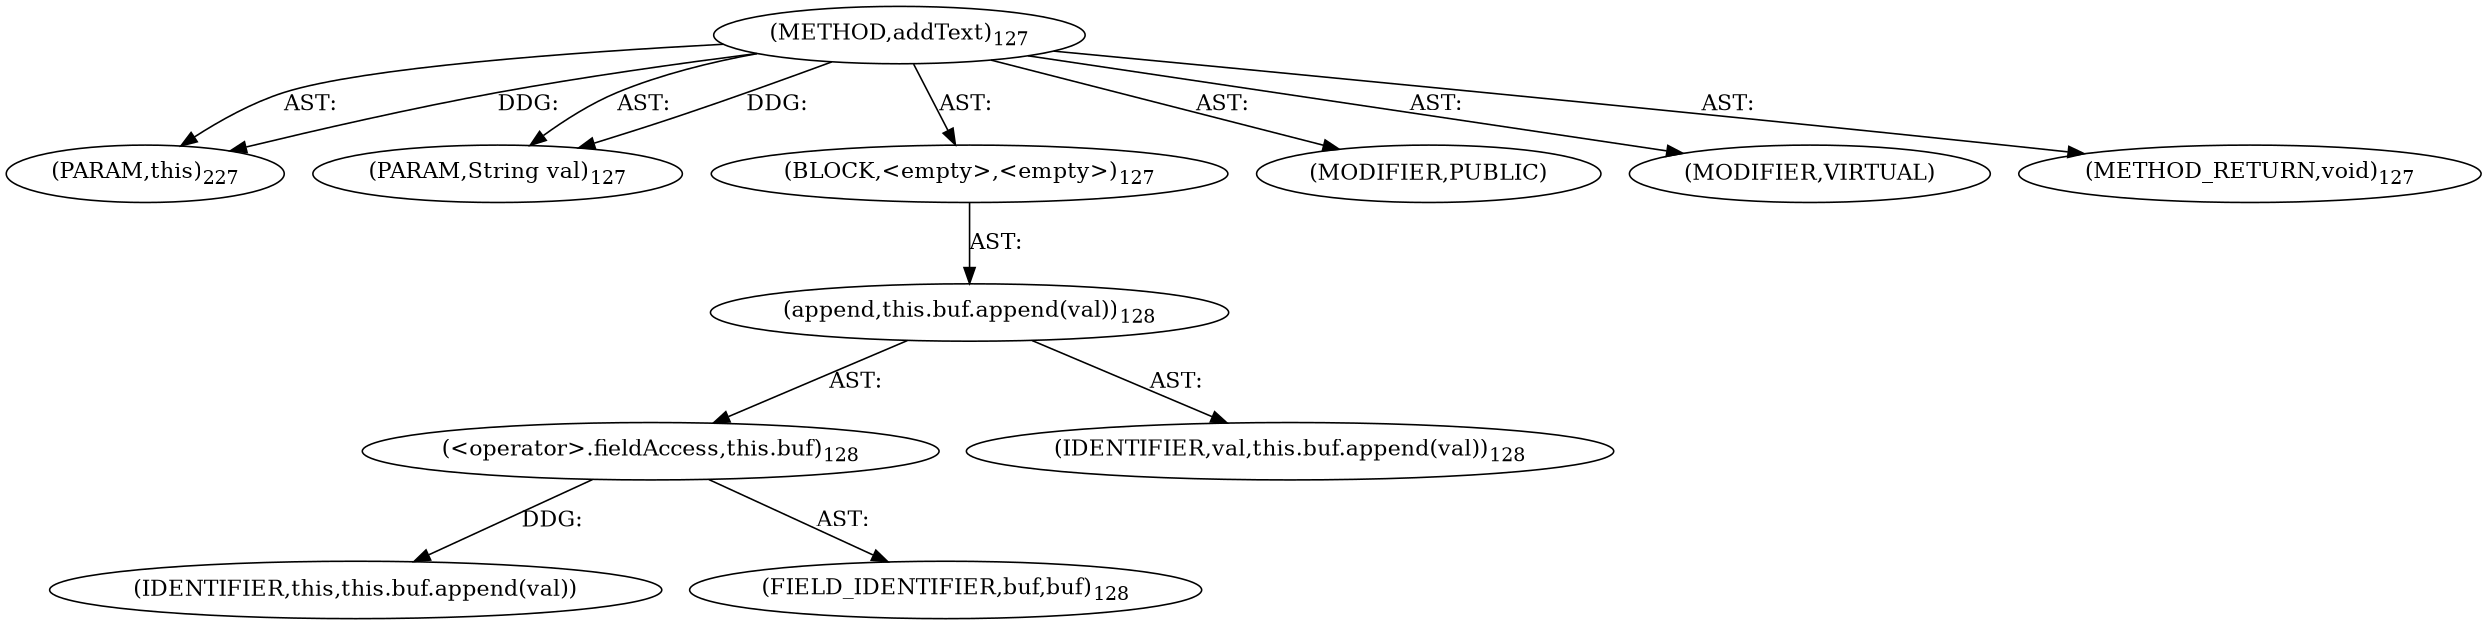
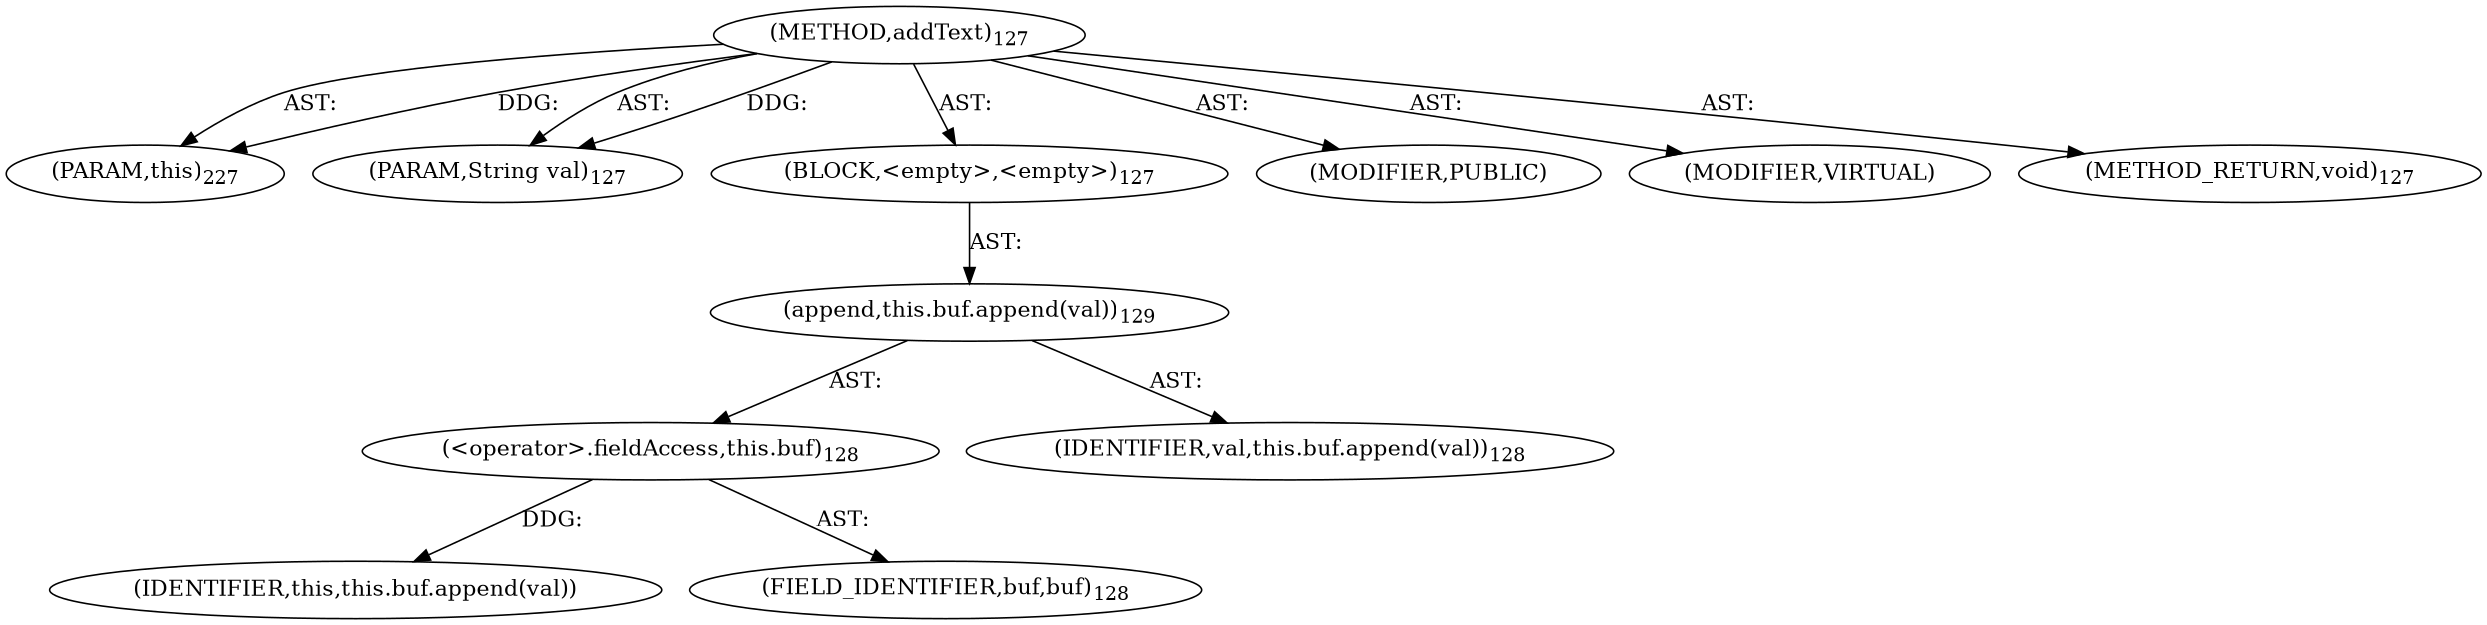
(1138, 310) -> (1138, 310)
